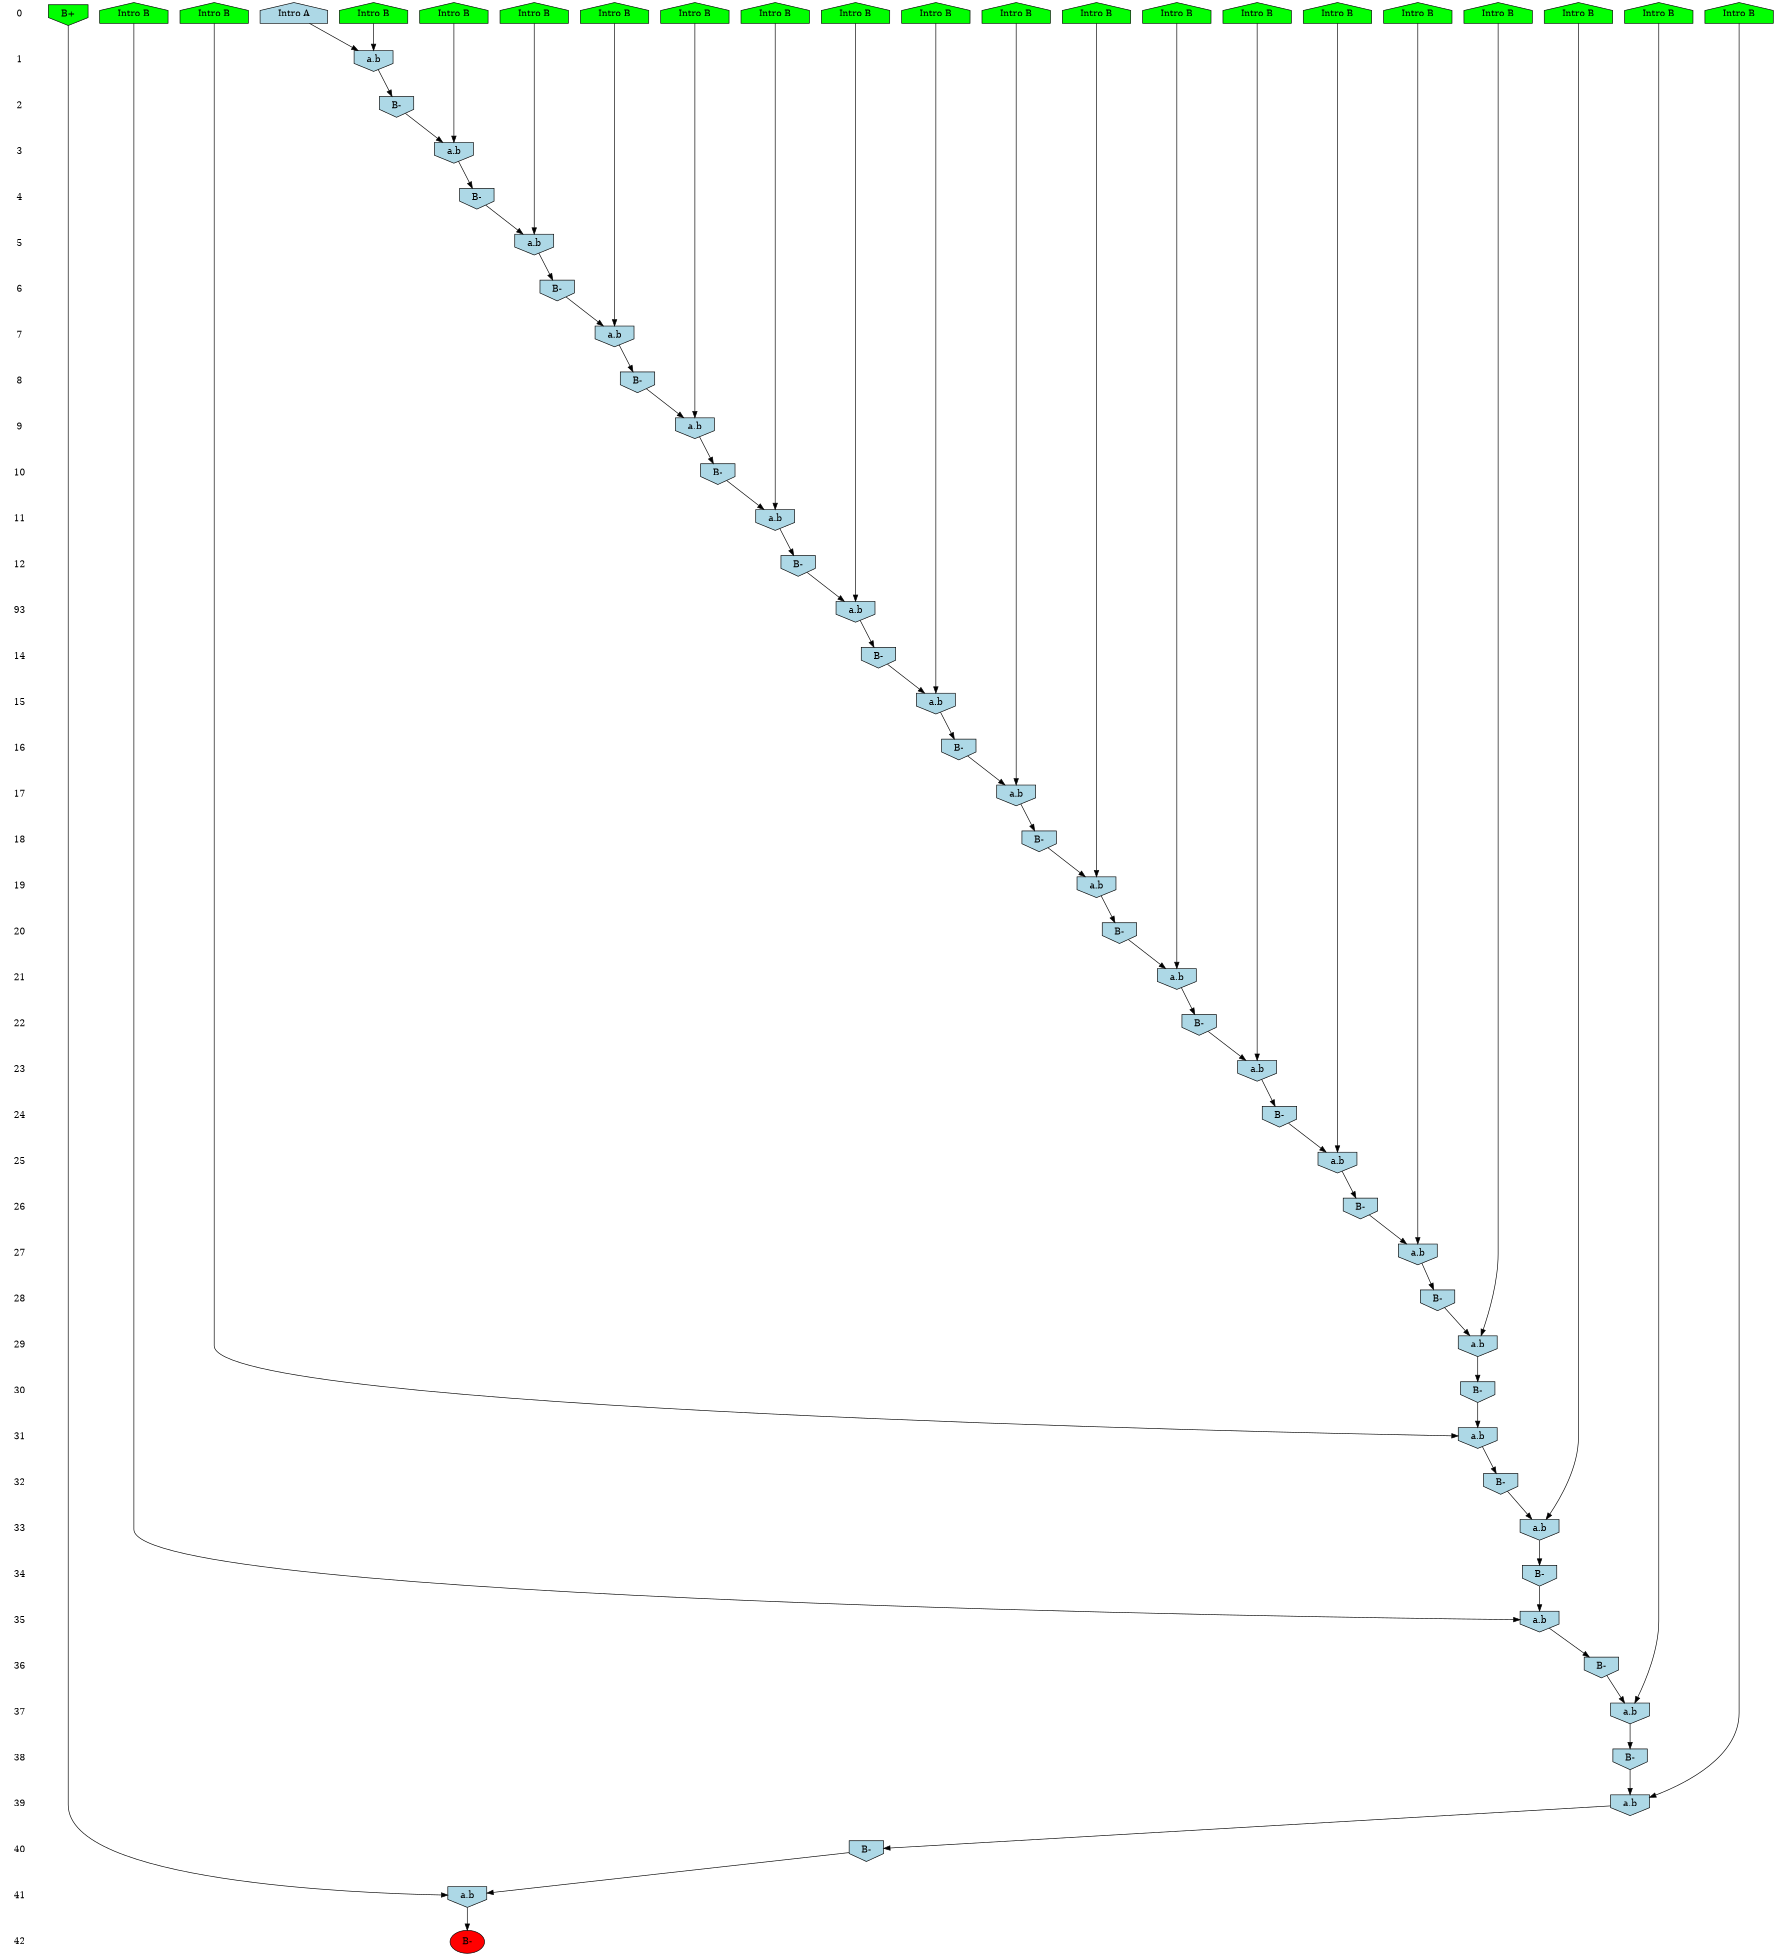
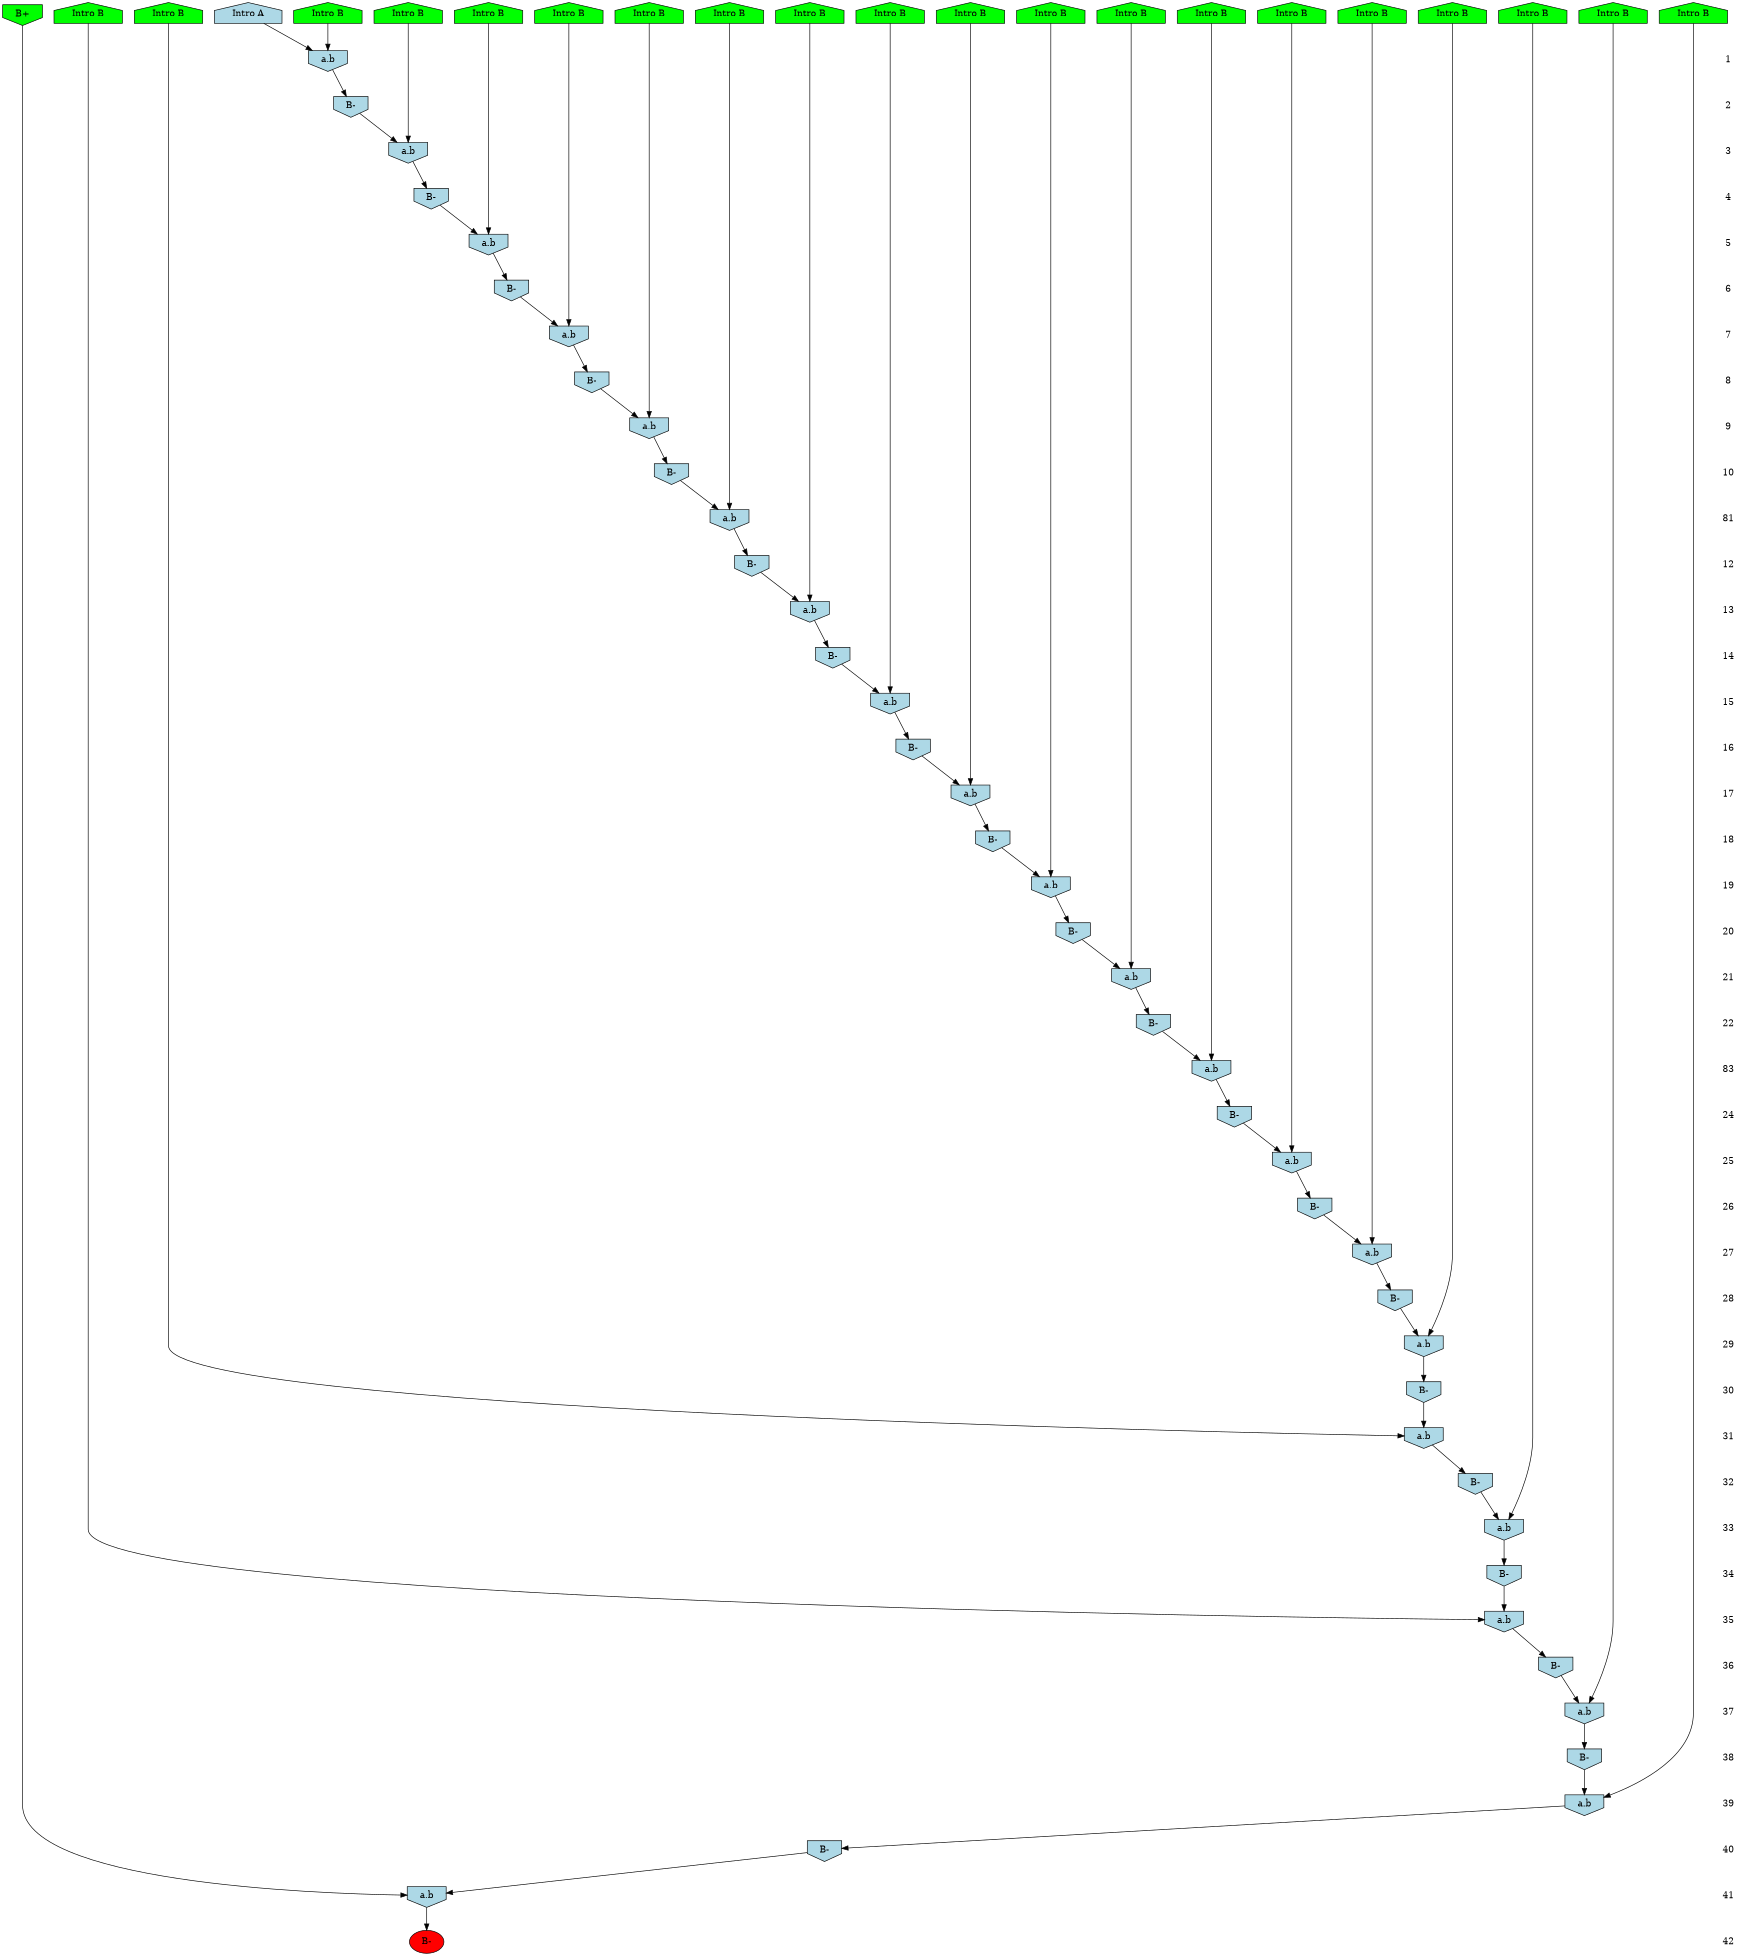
(20, 14) -> none
(20, 519) -> (1728, 519)
(20, 611) -> (1728, 611)
(20, 1070) -> (1728, 1070)
